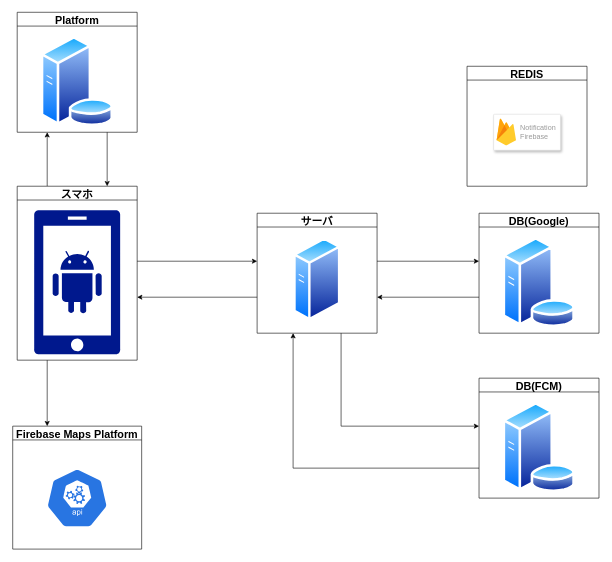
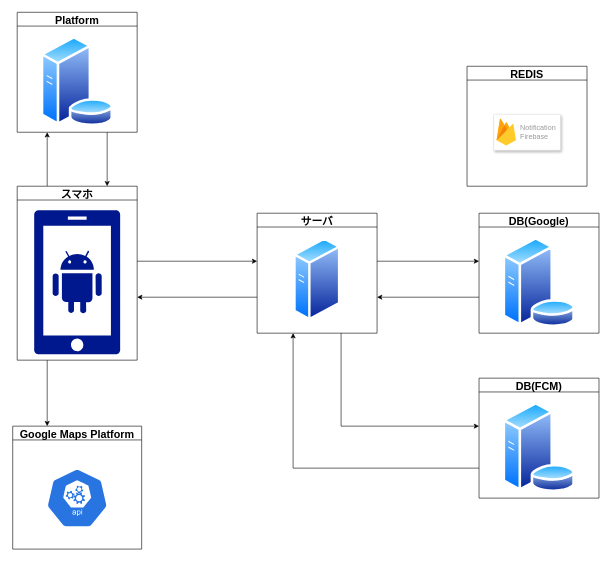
(77, 434) -> (77, 434)
